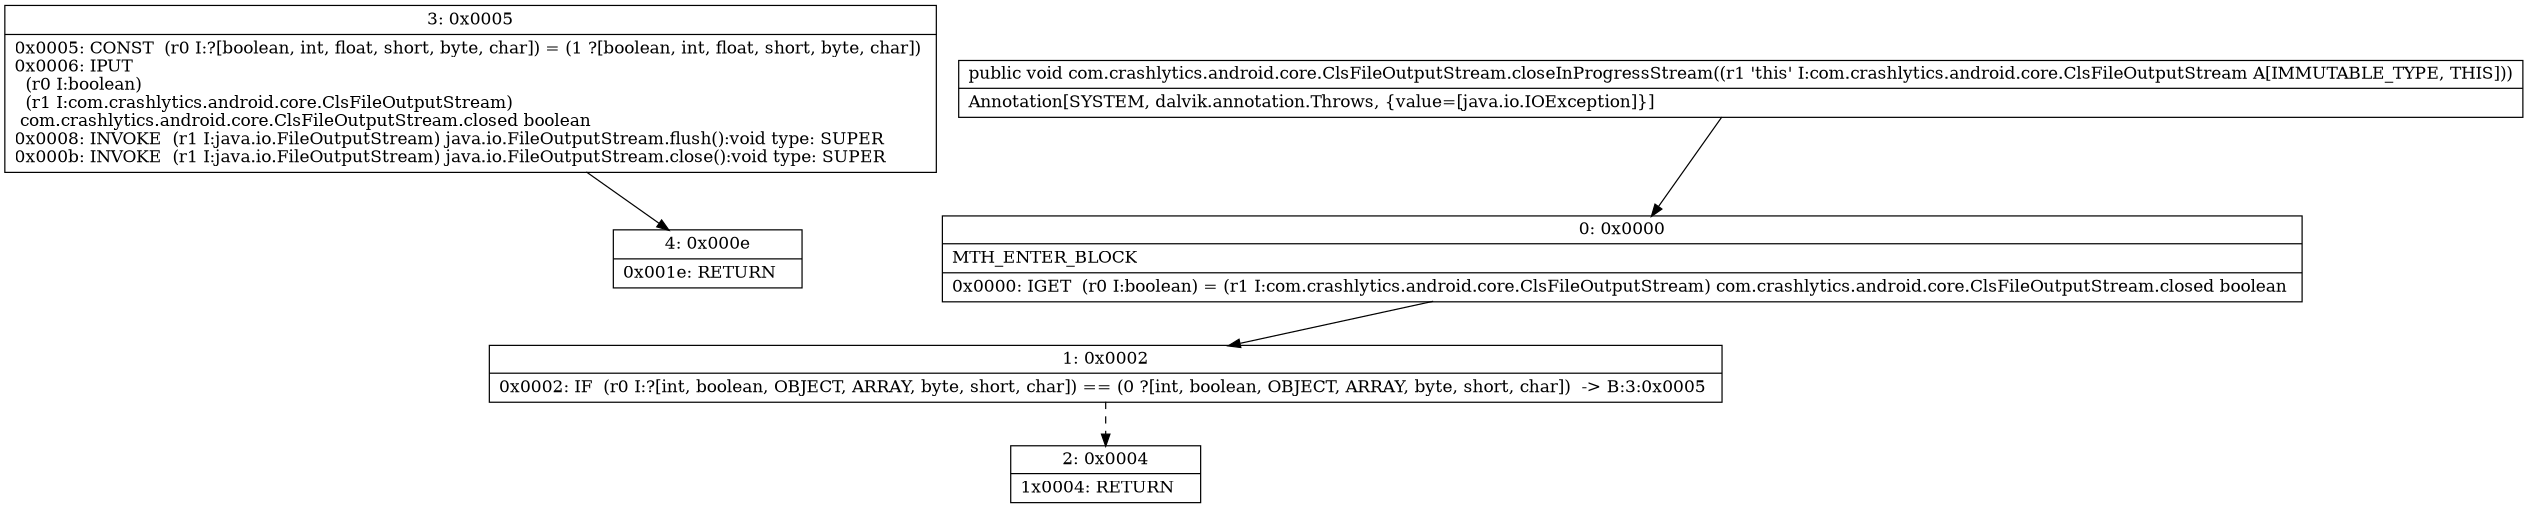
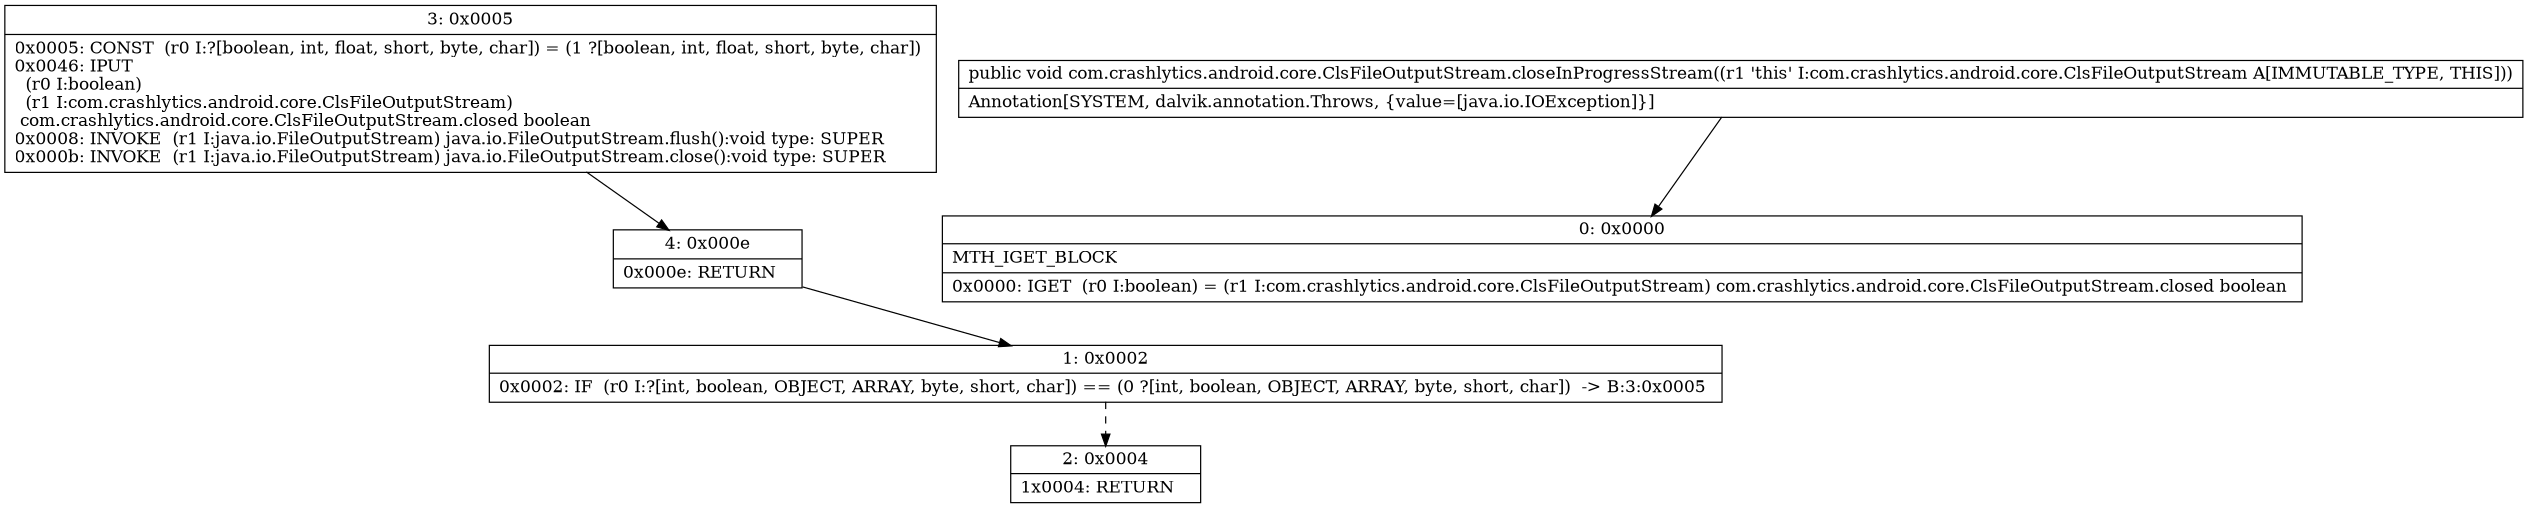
(79, 67) -> (79, 67)
(1045, 258) -> (1035, 258)
(708, 273) -> (708, 273)
(1337, 322) -> (901, 315)
